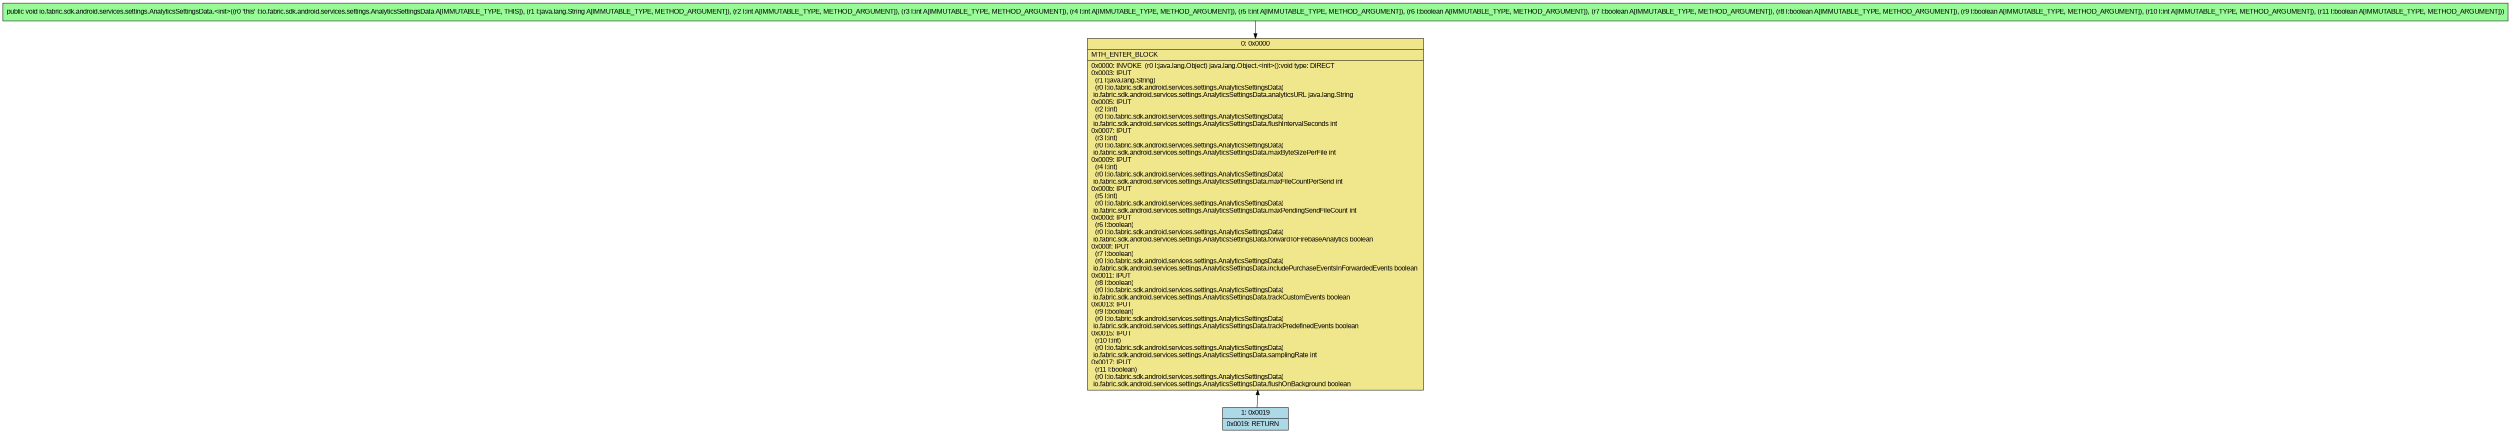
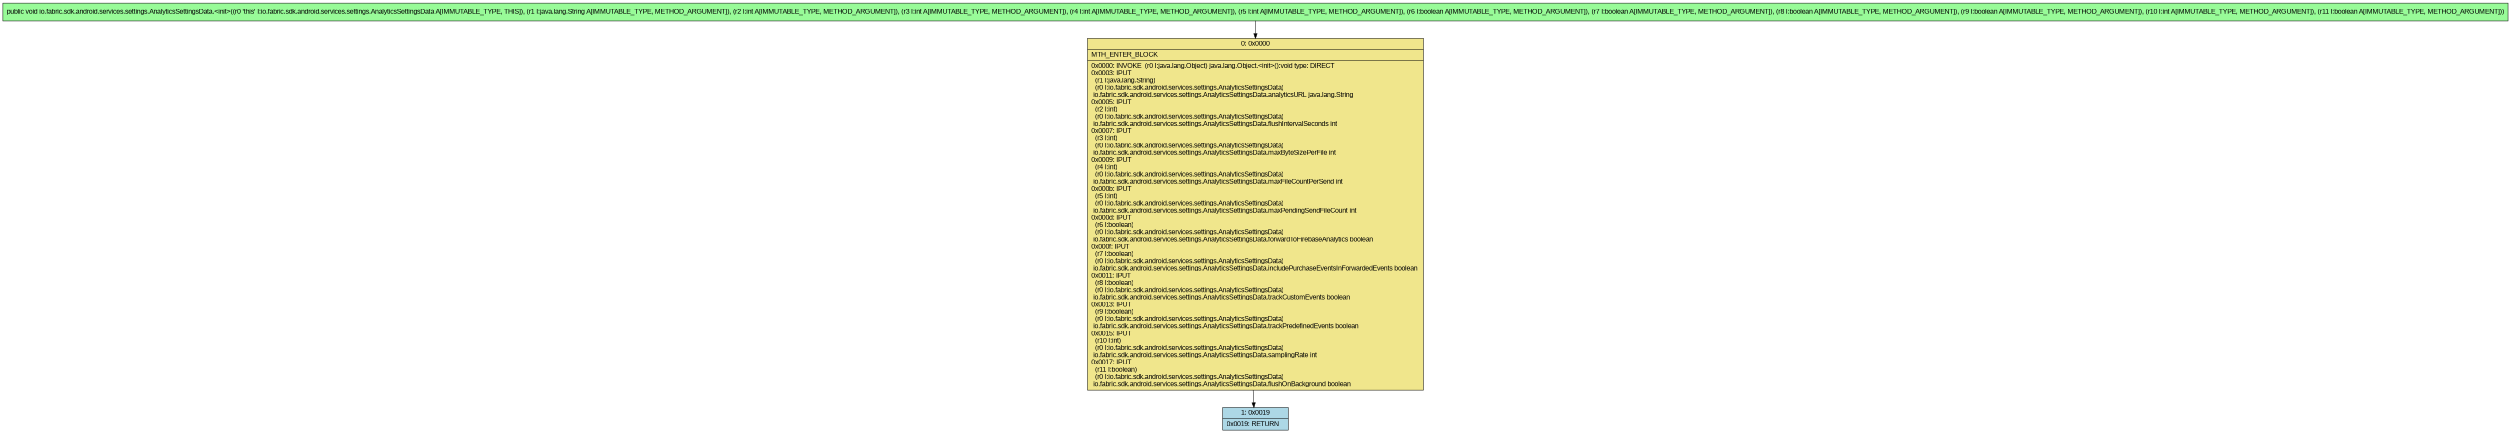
(1257, 401) -> (1253, 396)
